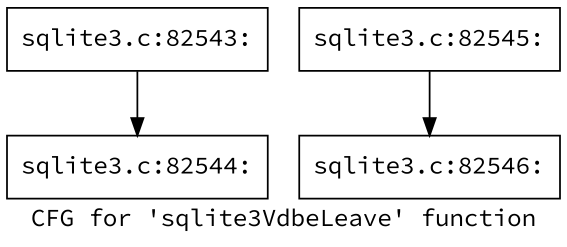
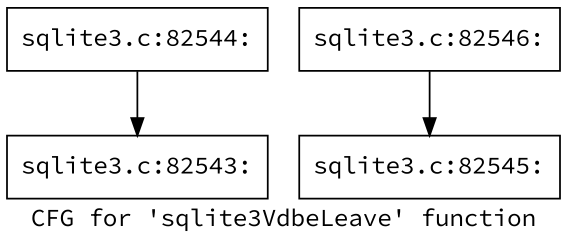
(137, 95) -> (137, 95)
(430, 95) -> (430, 95)
